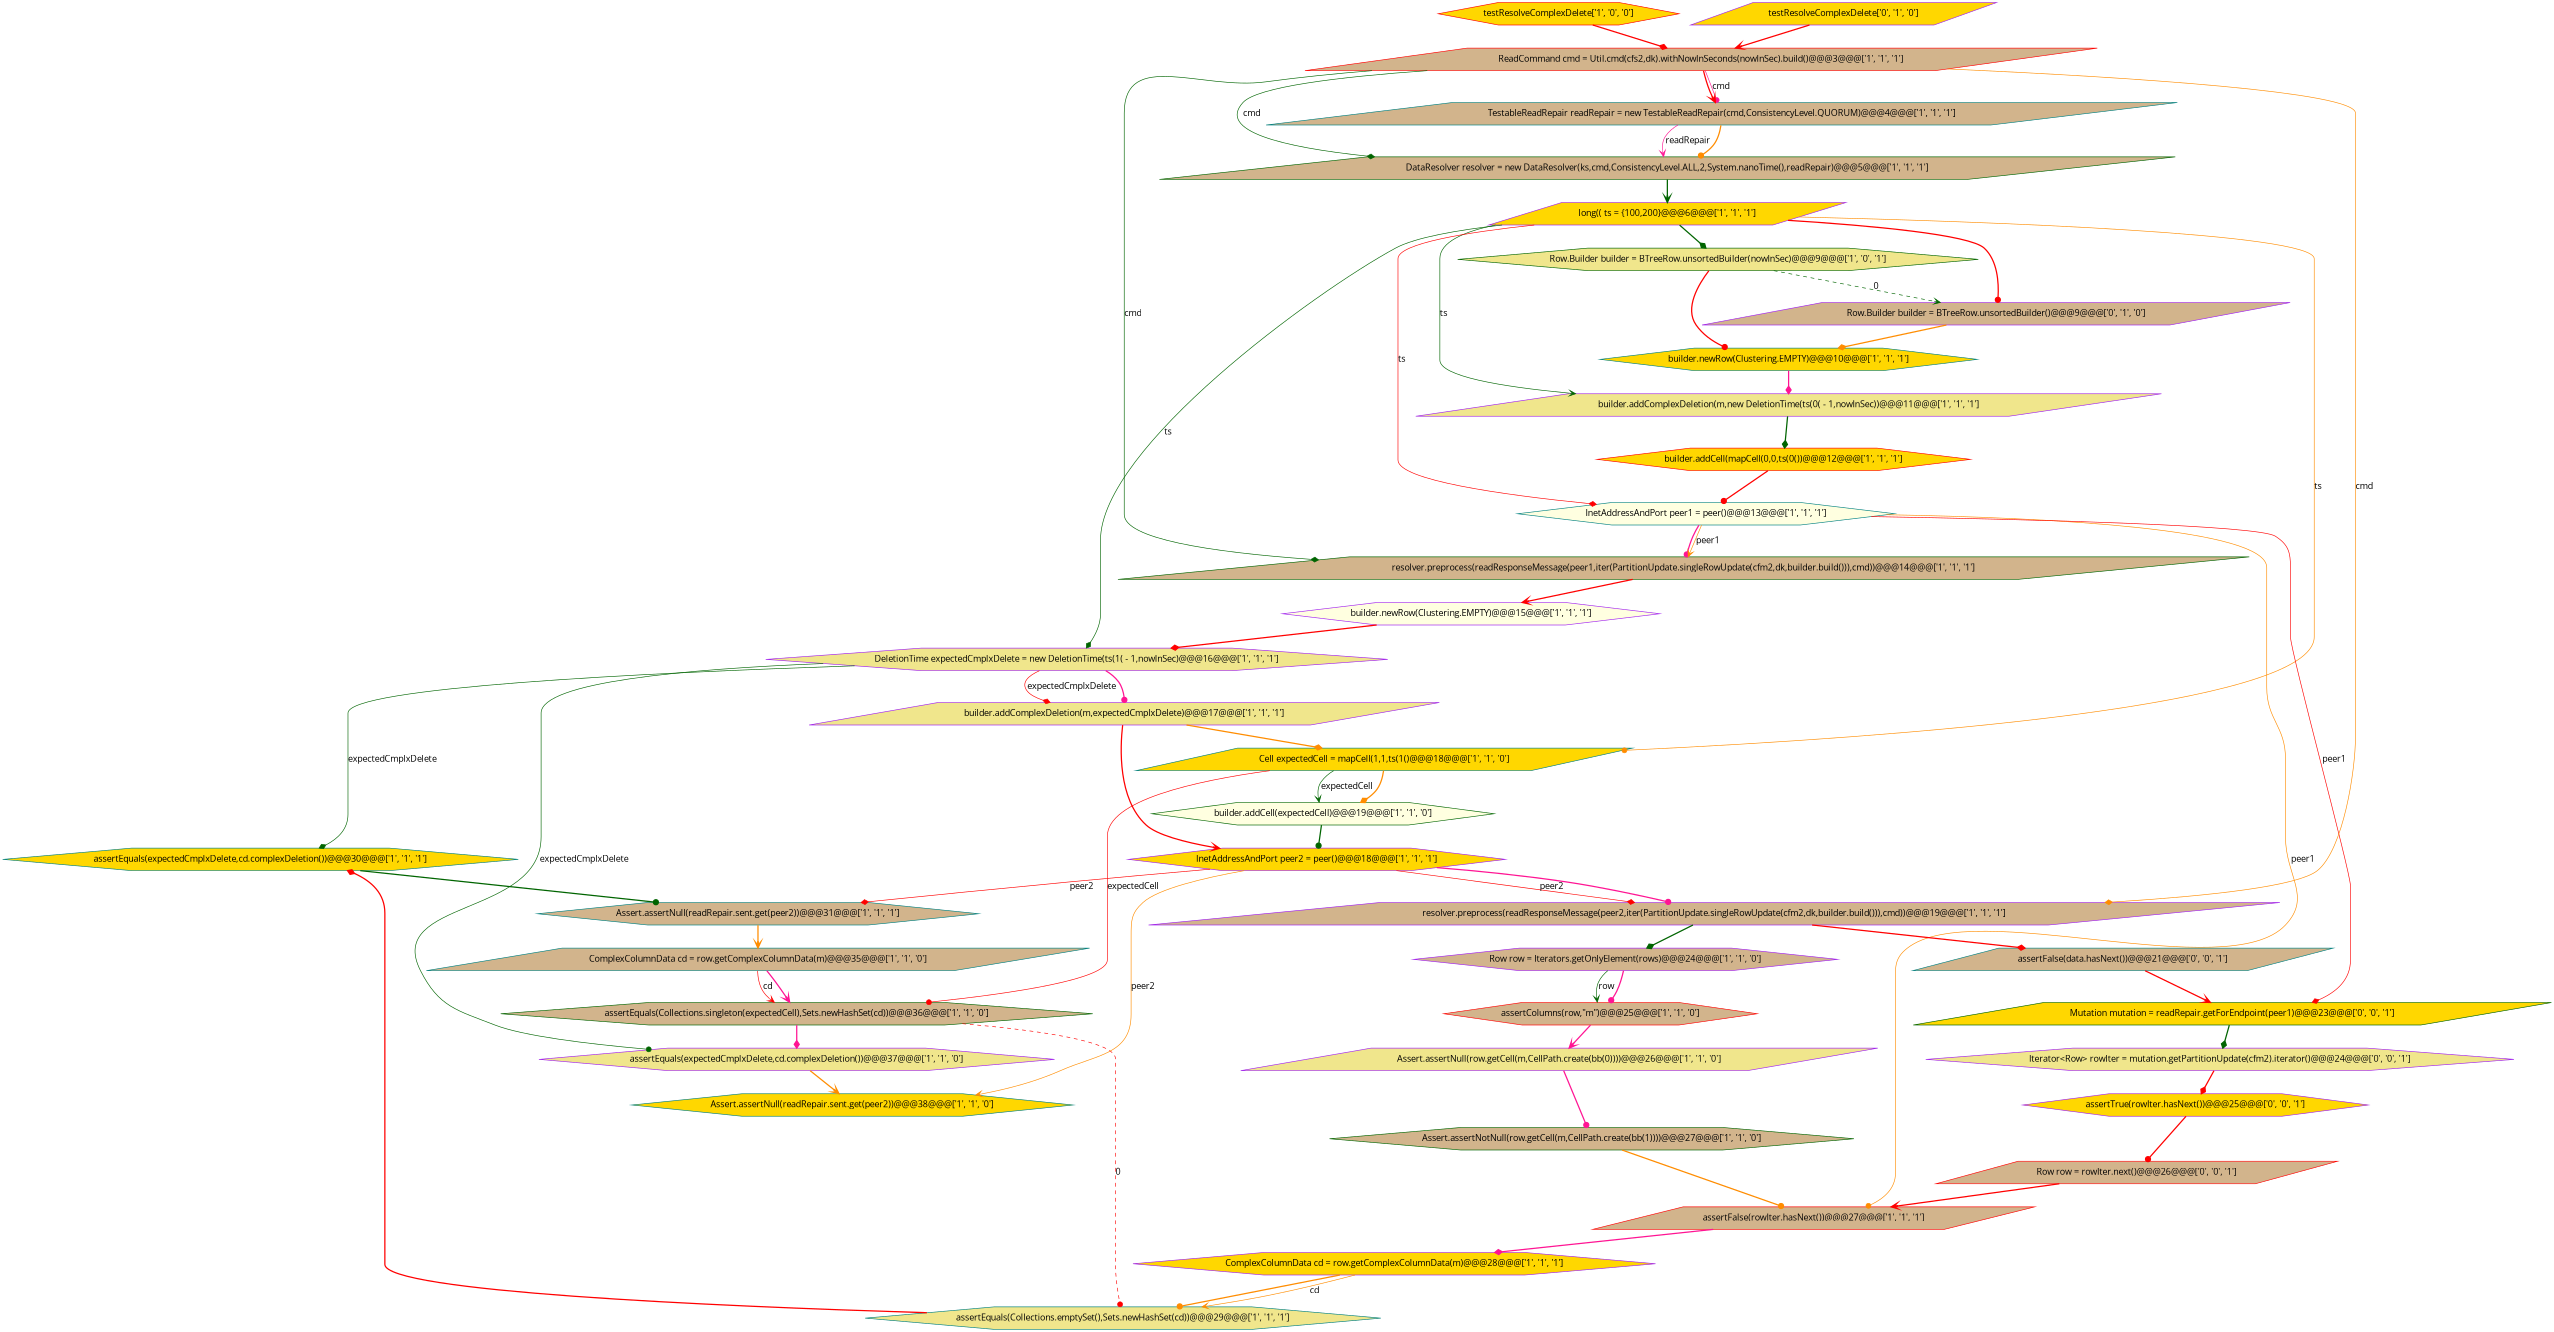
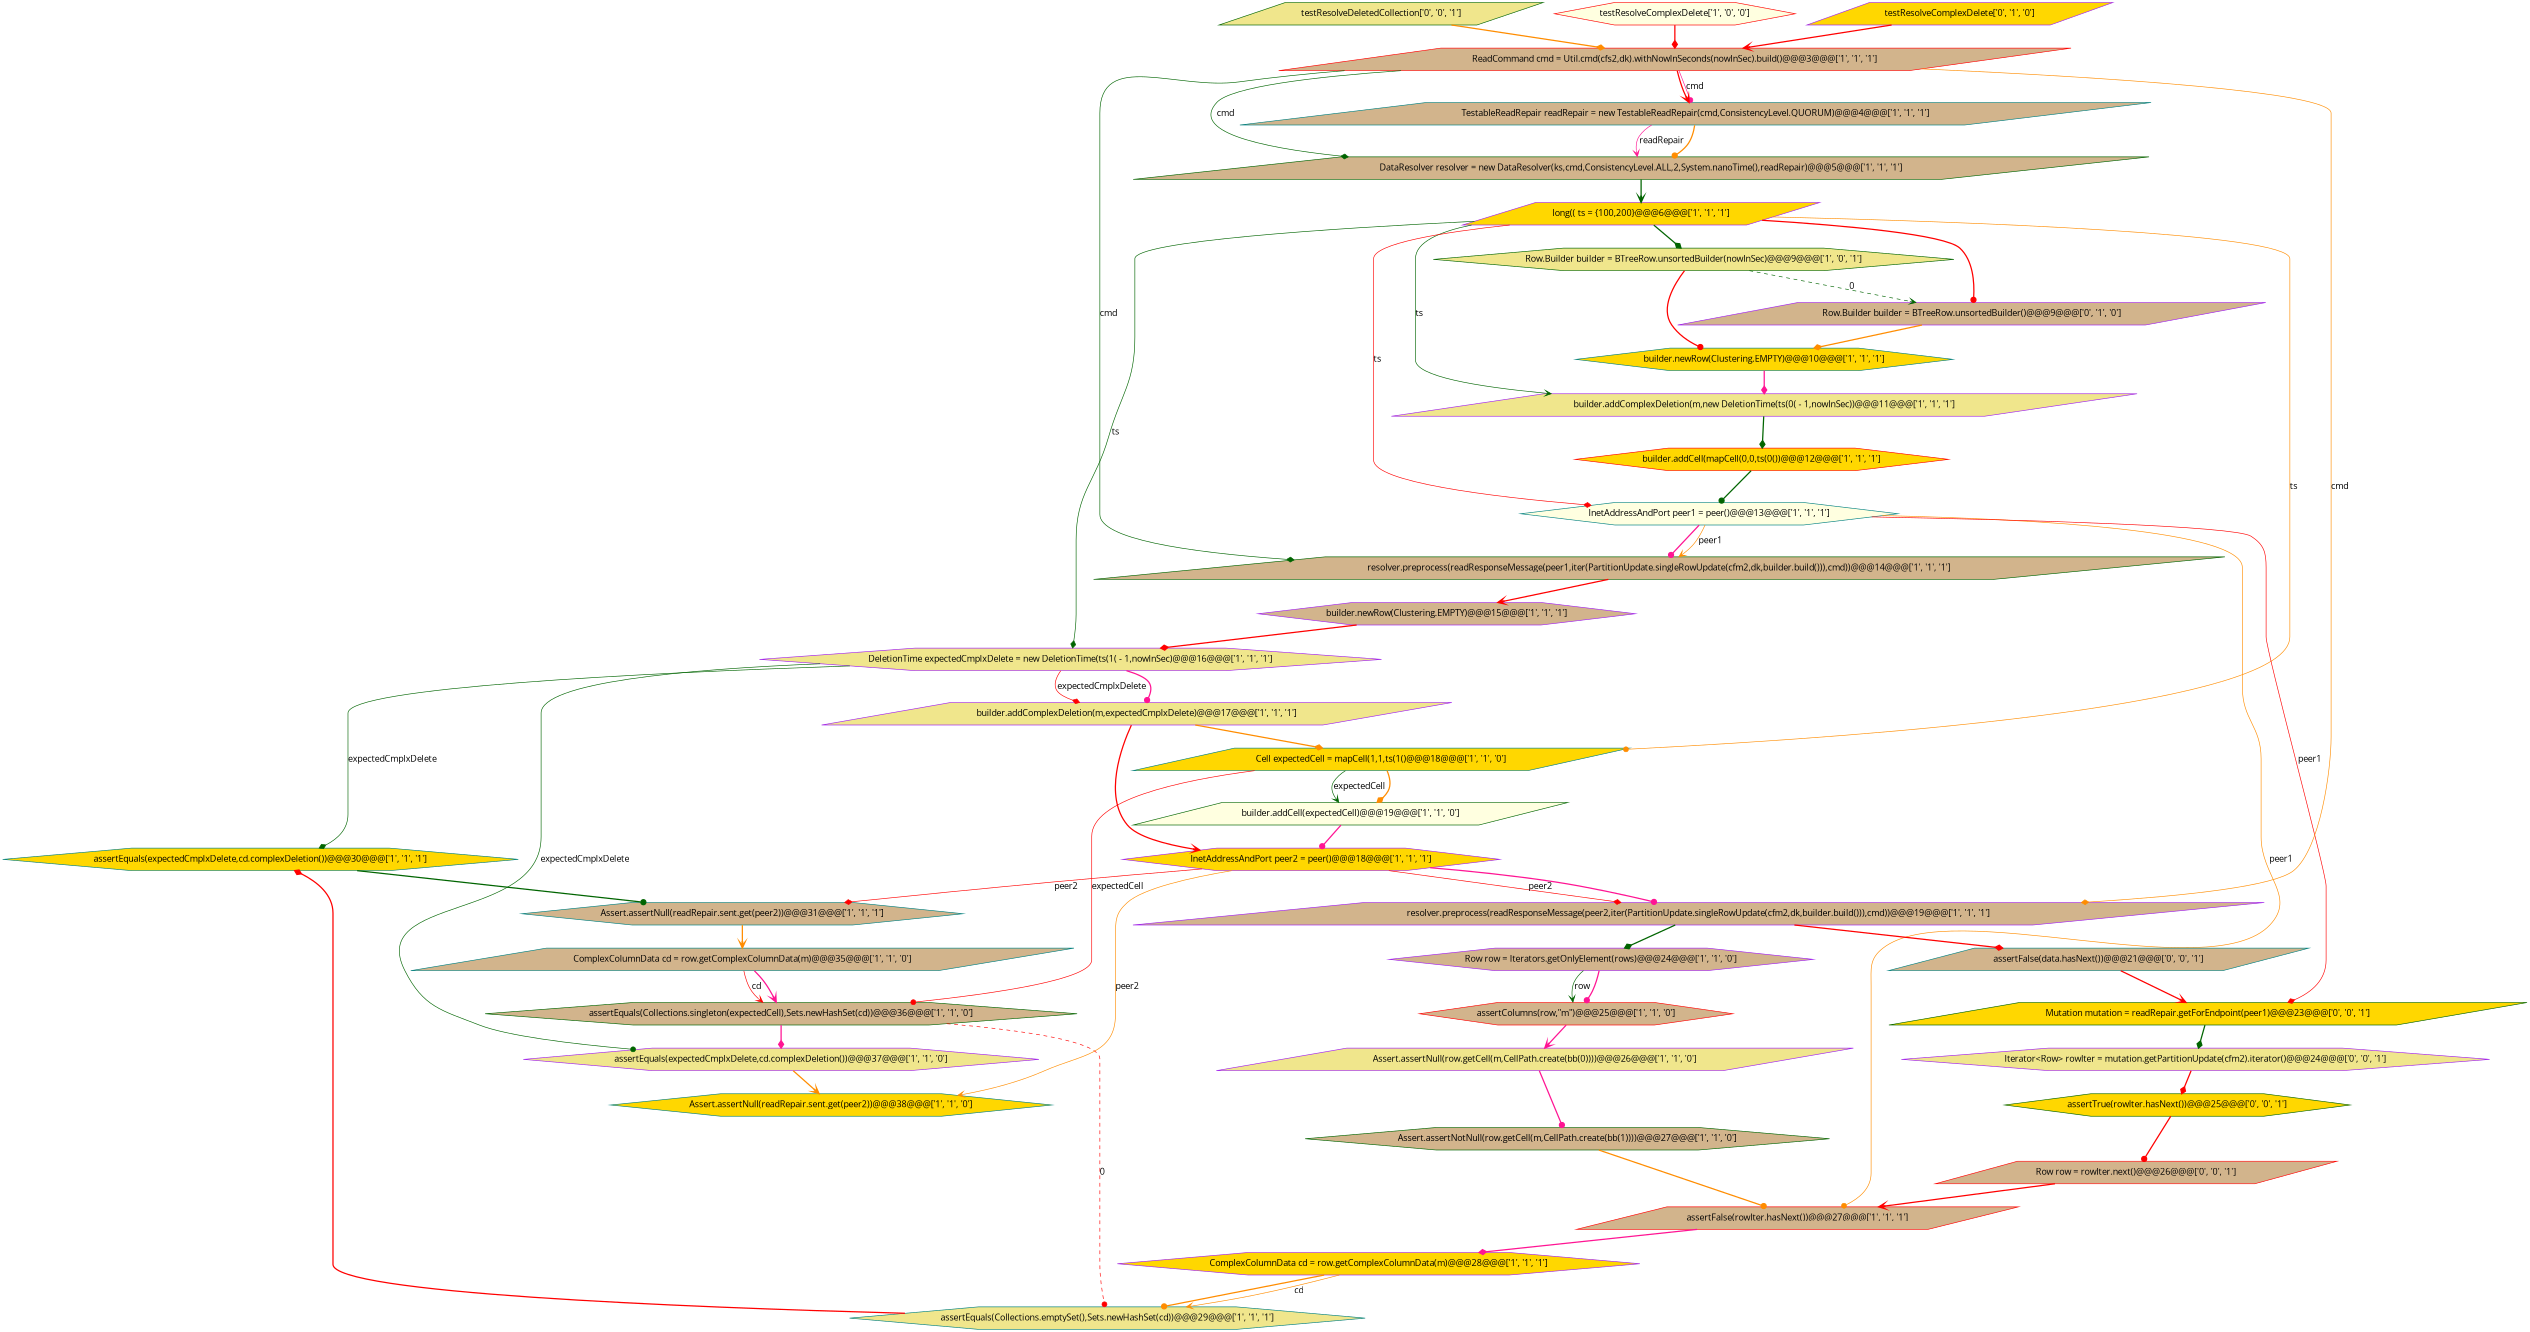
none -> (1381, 14)
(1559, 14) -> (1675, 14)
(1747, 485) -> (1737, 485)
(1471, 614) -> (1447, 614)
(1323, 814) -> (1350, 814)
(1320, 834) -> (1332, 835)
(2196, 1105) -> (2177, 1105)
